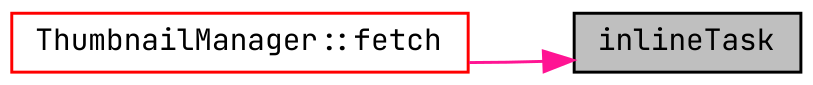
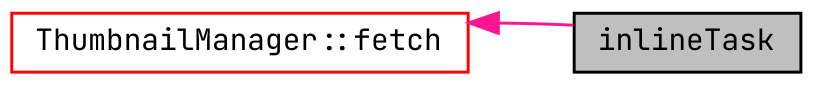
(506, 62) -> (536, 24)
